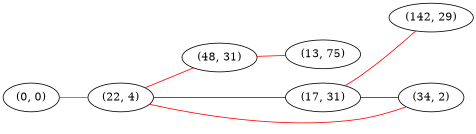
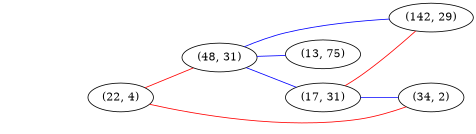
none -> (316, 27)
(271, 56) -> (271, 56)
(31, 97) -> none
(220, 97) -> (271, 77)
